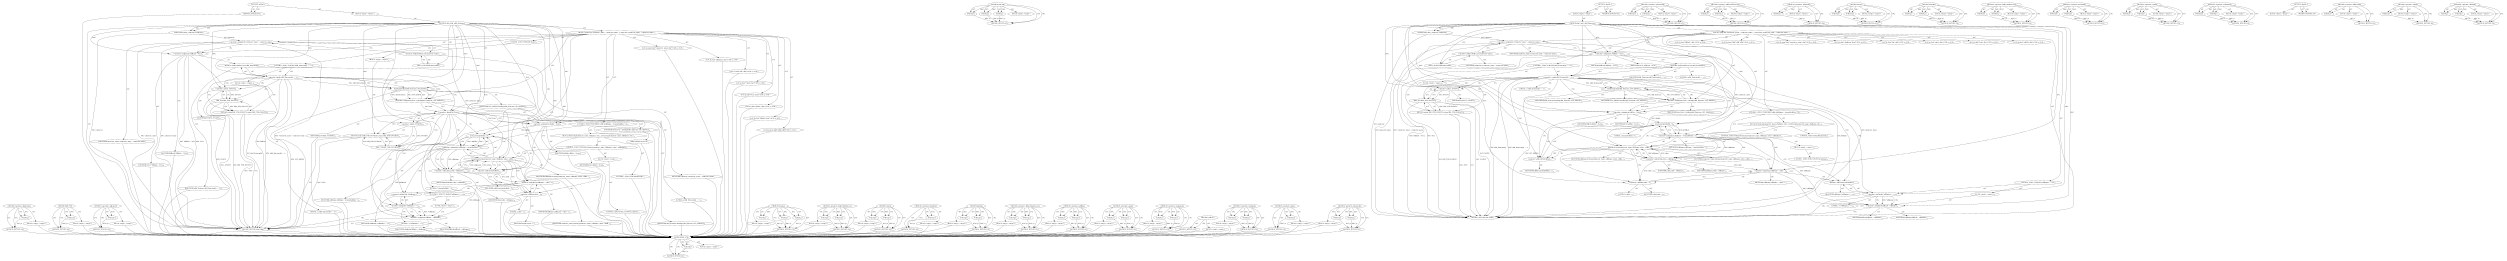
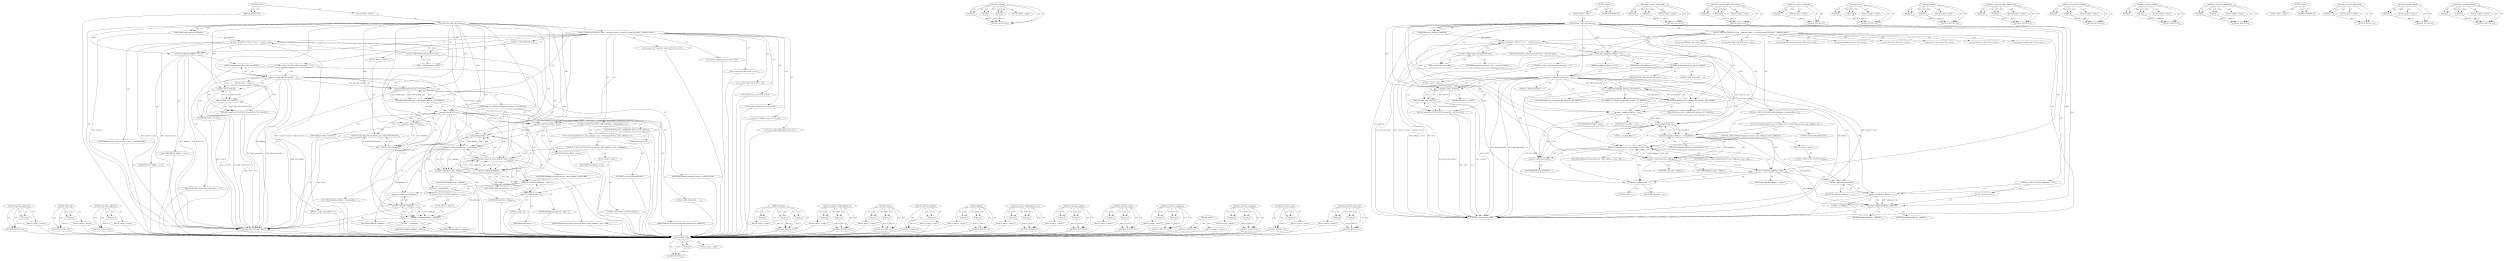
(396, 130) -> (369, 130)
